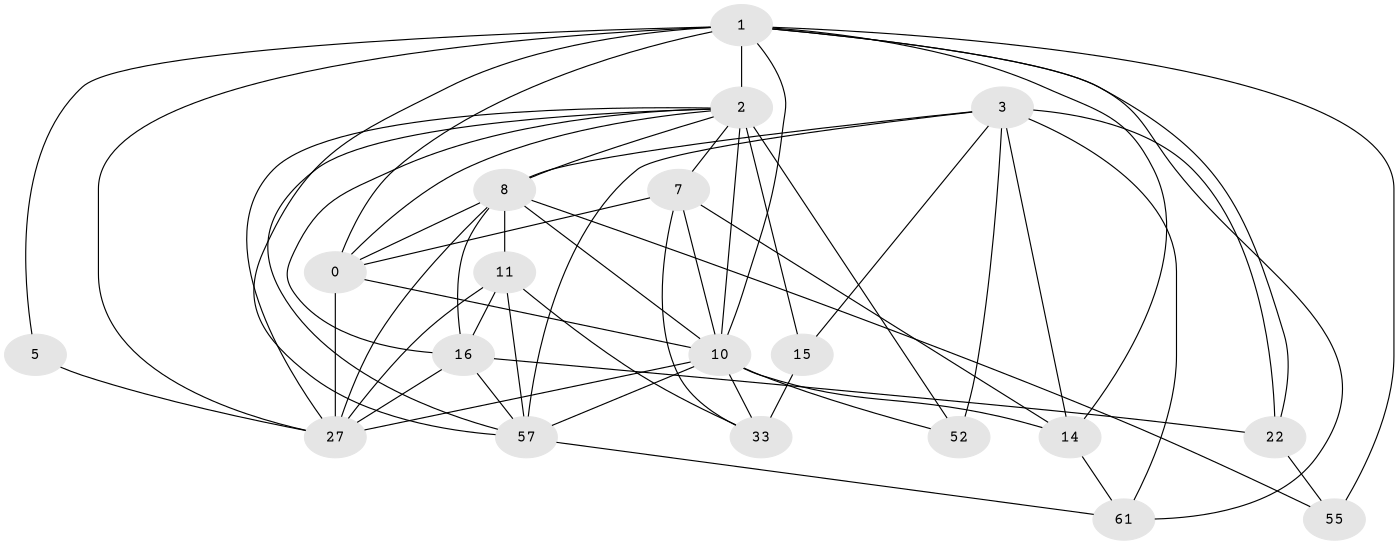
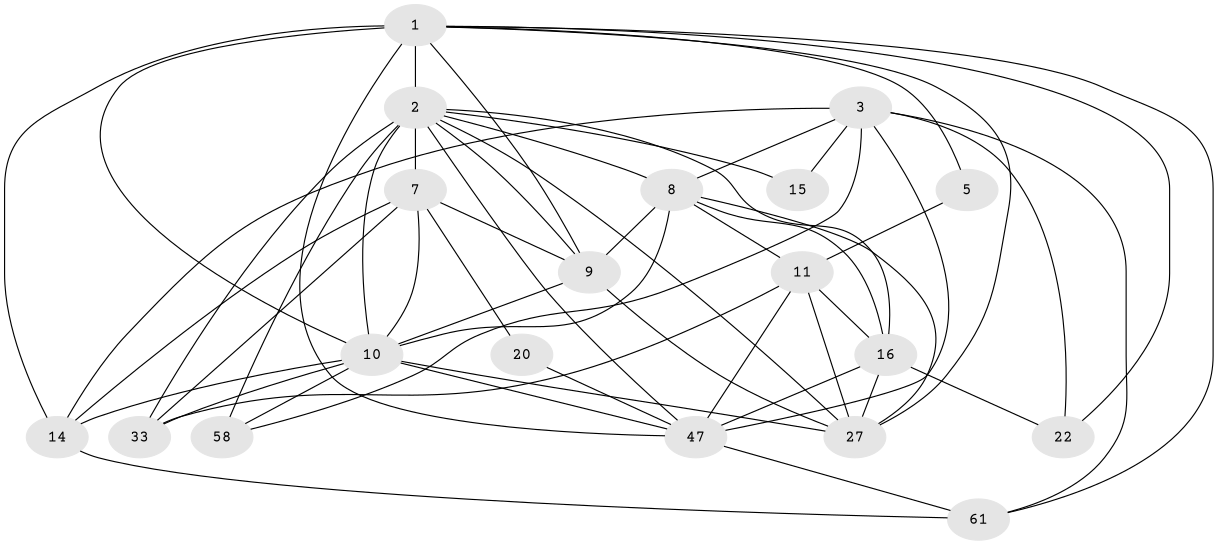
(335, 272) -> (589, 272)
none -> (522, 355)
(782, 396) -> (256, 256)
(182, 403) -> (885, 231)
(526, 437) -> (696, 437)
(959, 437) -> (222, 437)
(1334, 520) -> none
